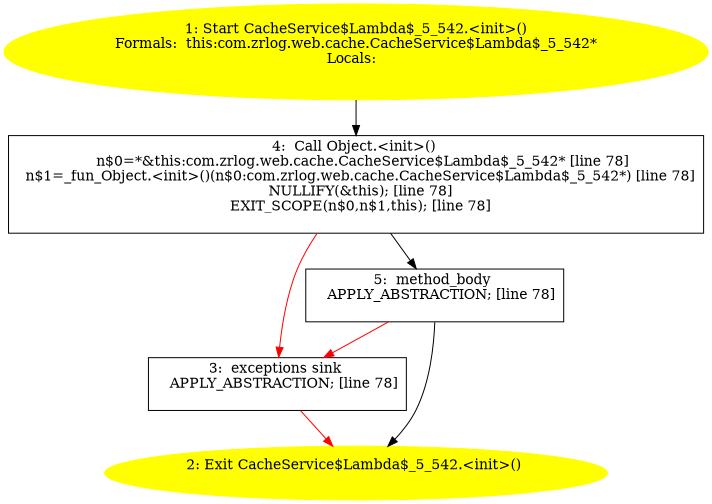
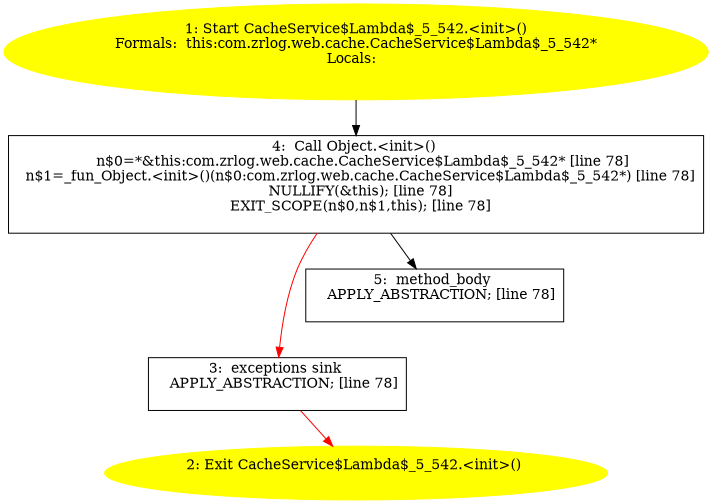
(360, 337) -> none
(426, 385) -> none
